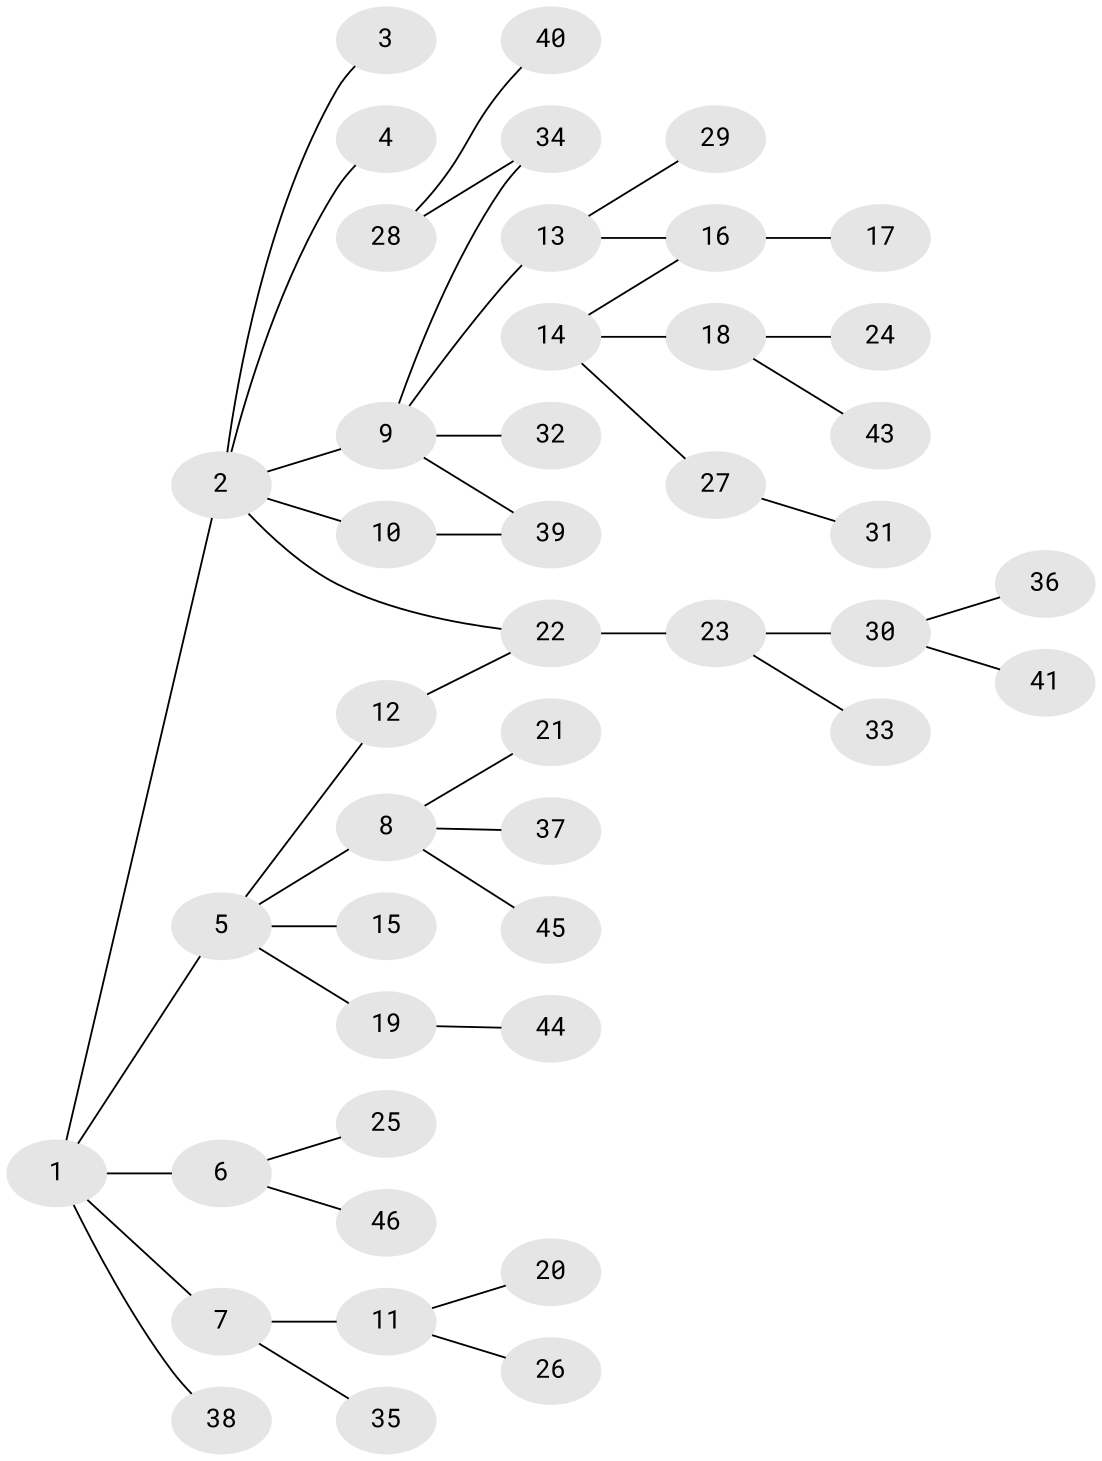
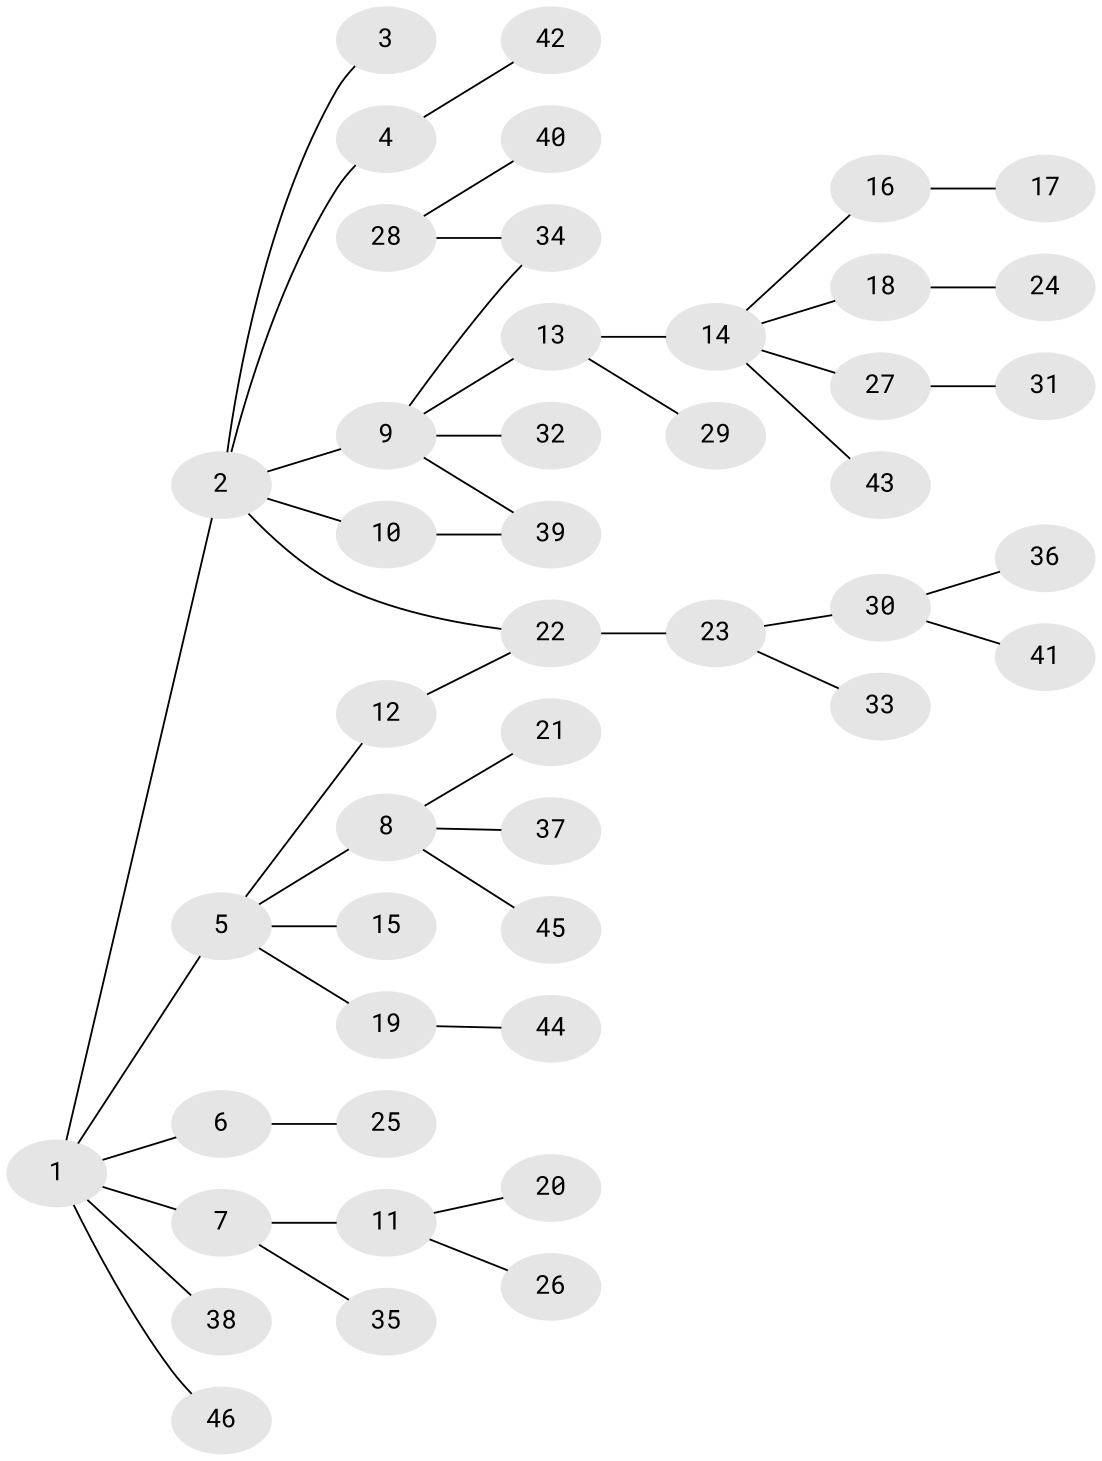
none -> (551, 40)
(634, 238) -> (634, 337)
(798, 386) -> (798, 411)
(304, 1198) -> (127, 1303)
